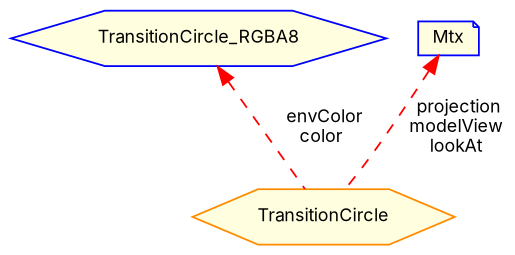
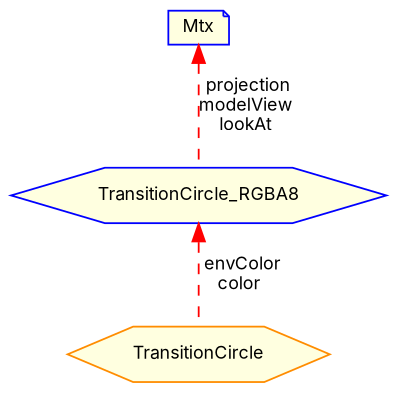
(389, 131) -> (199, 115)
